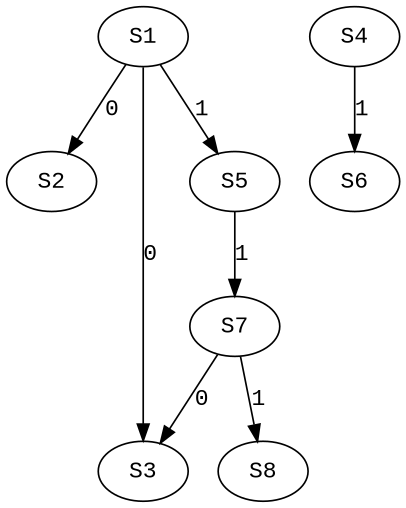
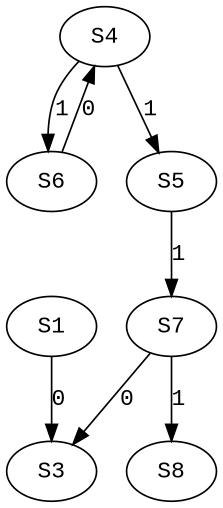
(185, 102) -> (135, 102)
none -> (75, 117)
(52, 182) -> none
